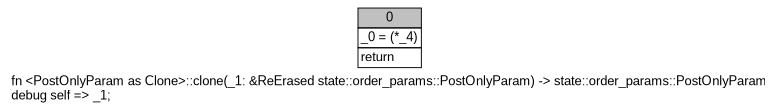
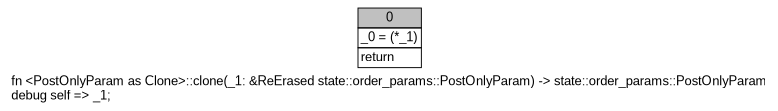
(390, 37) -> (390, 37)
